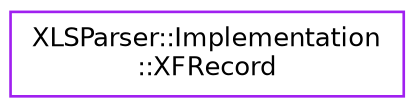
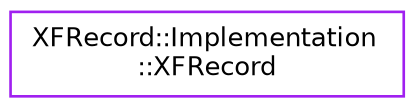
(207, 54) -> (207, 54)
